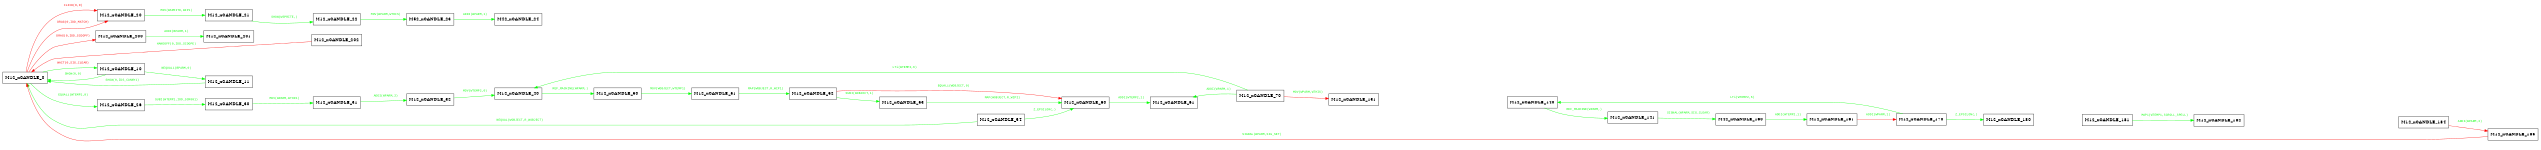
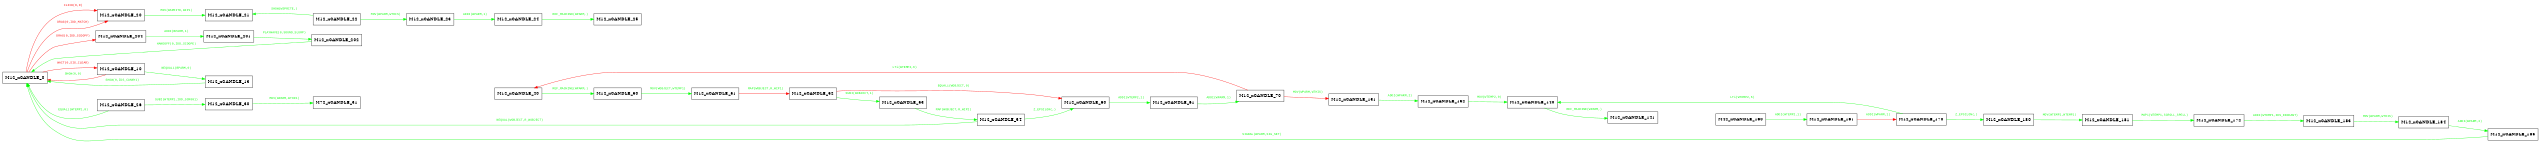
(430, 19) -> (430, 19)
(518, 19) -> (518, 19)
none -> (618, 19)
(281, 23) -> (284, 14)
(121, 36) -> (121, 36)
none -> (281, 38)
(171, 50) -> (171, 50)
(68, 68) -> (68, 68)
(893, 72) -> (893, 72)
(79, 80) -> (79, 80)
(229, 82) -> (229, 82)
(763, 94) -> (763, 94)
(1216, 94) -> (1217, 104)
(430, 100) -> none
none -> (1443, 101)
(59, 102) -> (62, 118)
(337, 103) -> (337, 103)
(993, 103) -> (944, 117)
(1685, 119) -> none
none -> (2056, 120)
(2219, 120) -> (2219, 120)
none -> (2329, 121)
(2467, 128) -> (2467, 128)
(1244, 139) -> (1244, 139)
